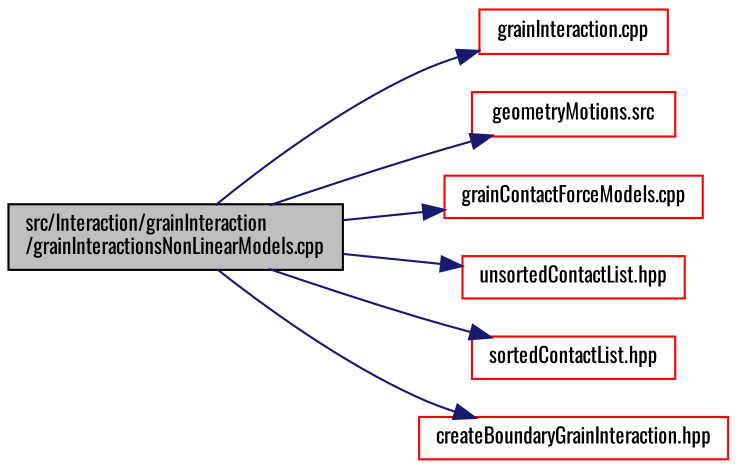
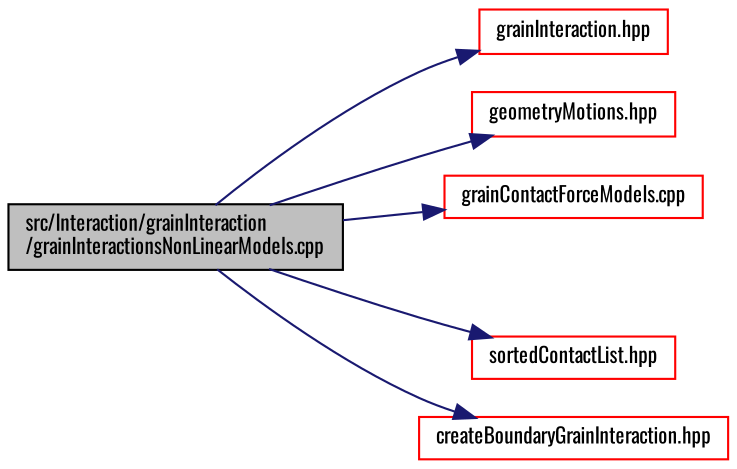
(574, 32) -> (574, 32)
(574, 114) -> (574, 114)
(574, 277) -> none
